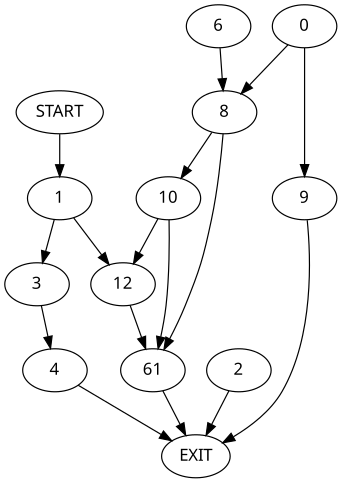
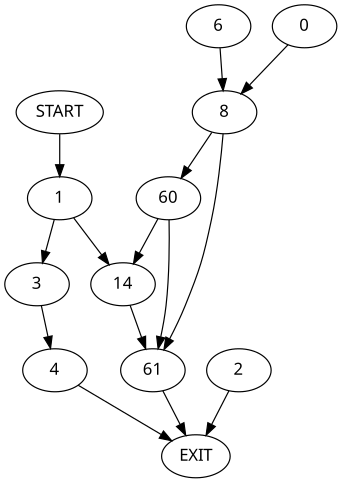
(168, 198) -> (168, 198)
(305, 198) -> none
(123, 284) -> (123, 284)
